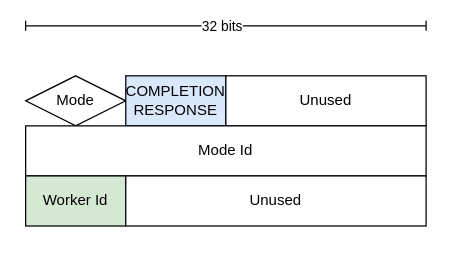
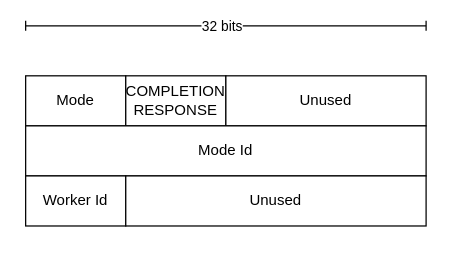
(76, 101) -> (76, 101)
(176, 101) -> (176, 101)
(76, 201) -> (76, 201)
